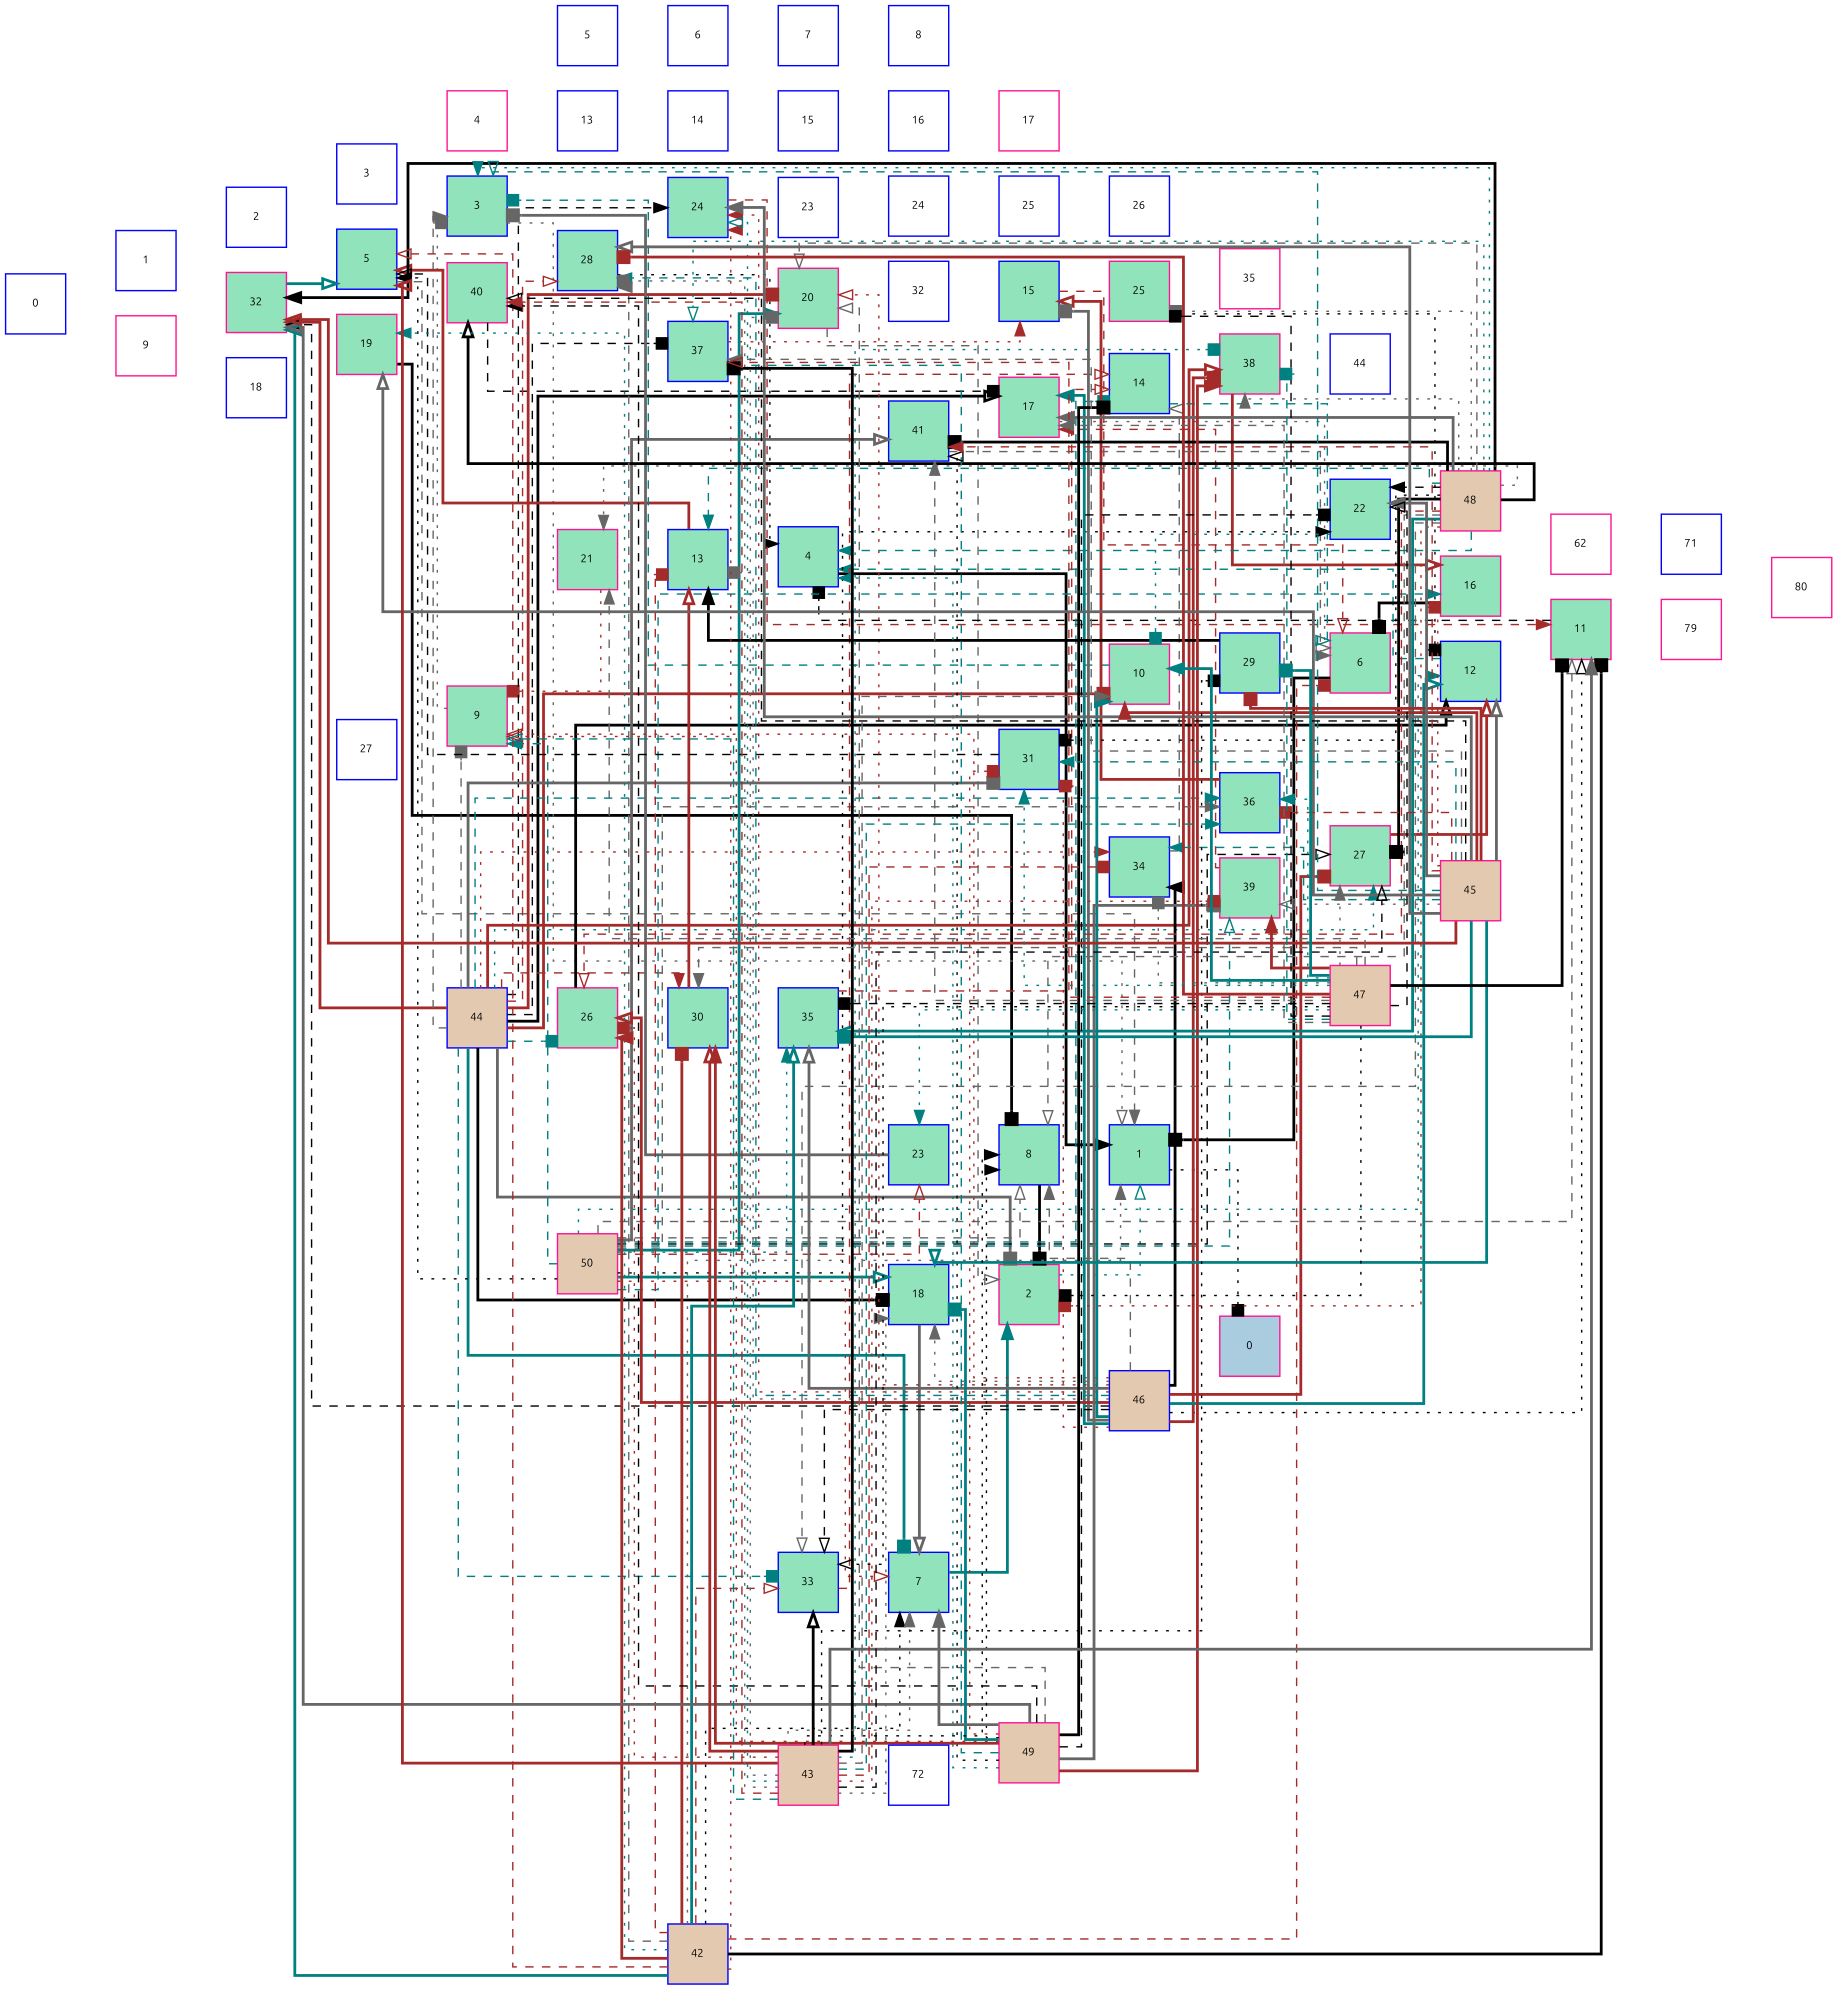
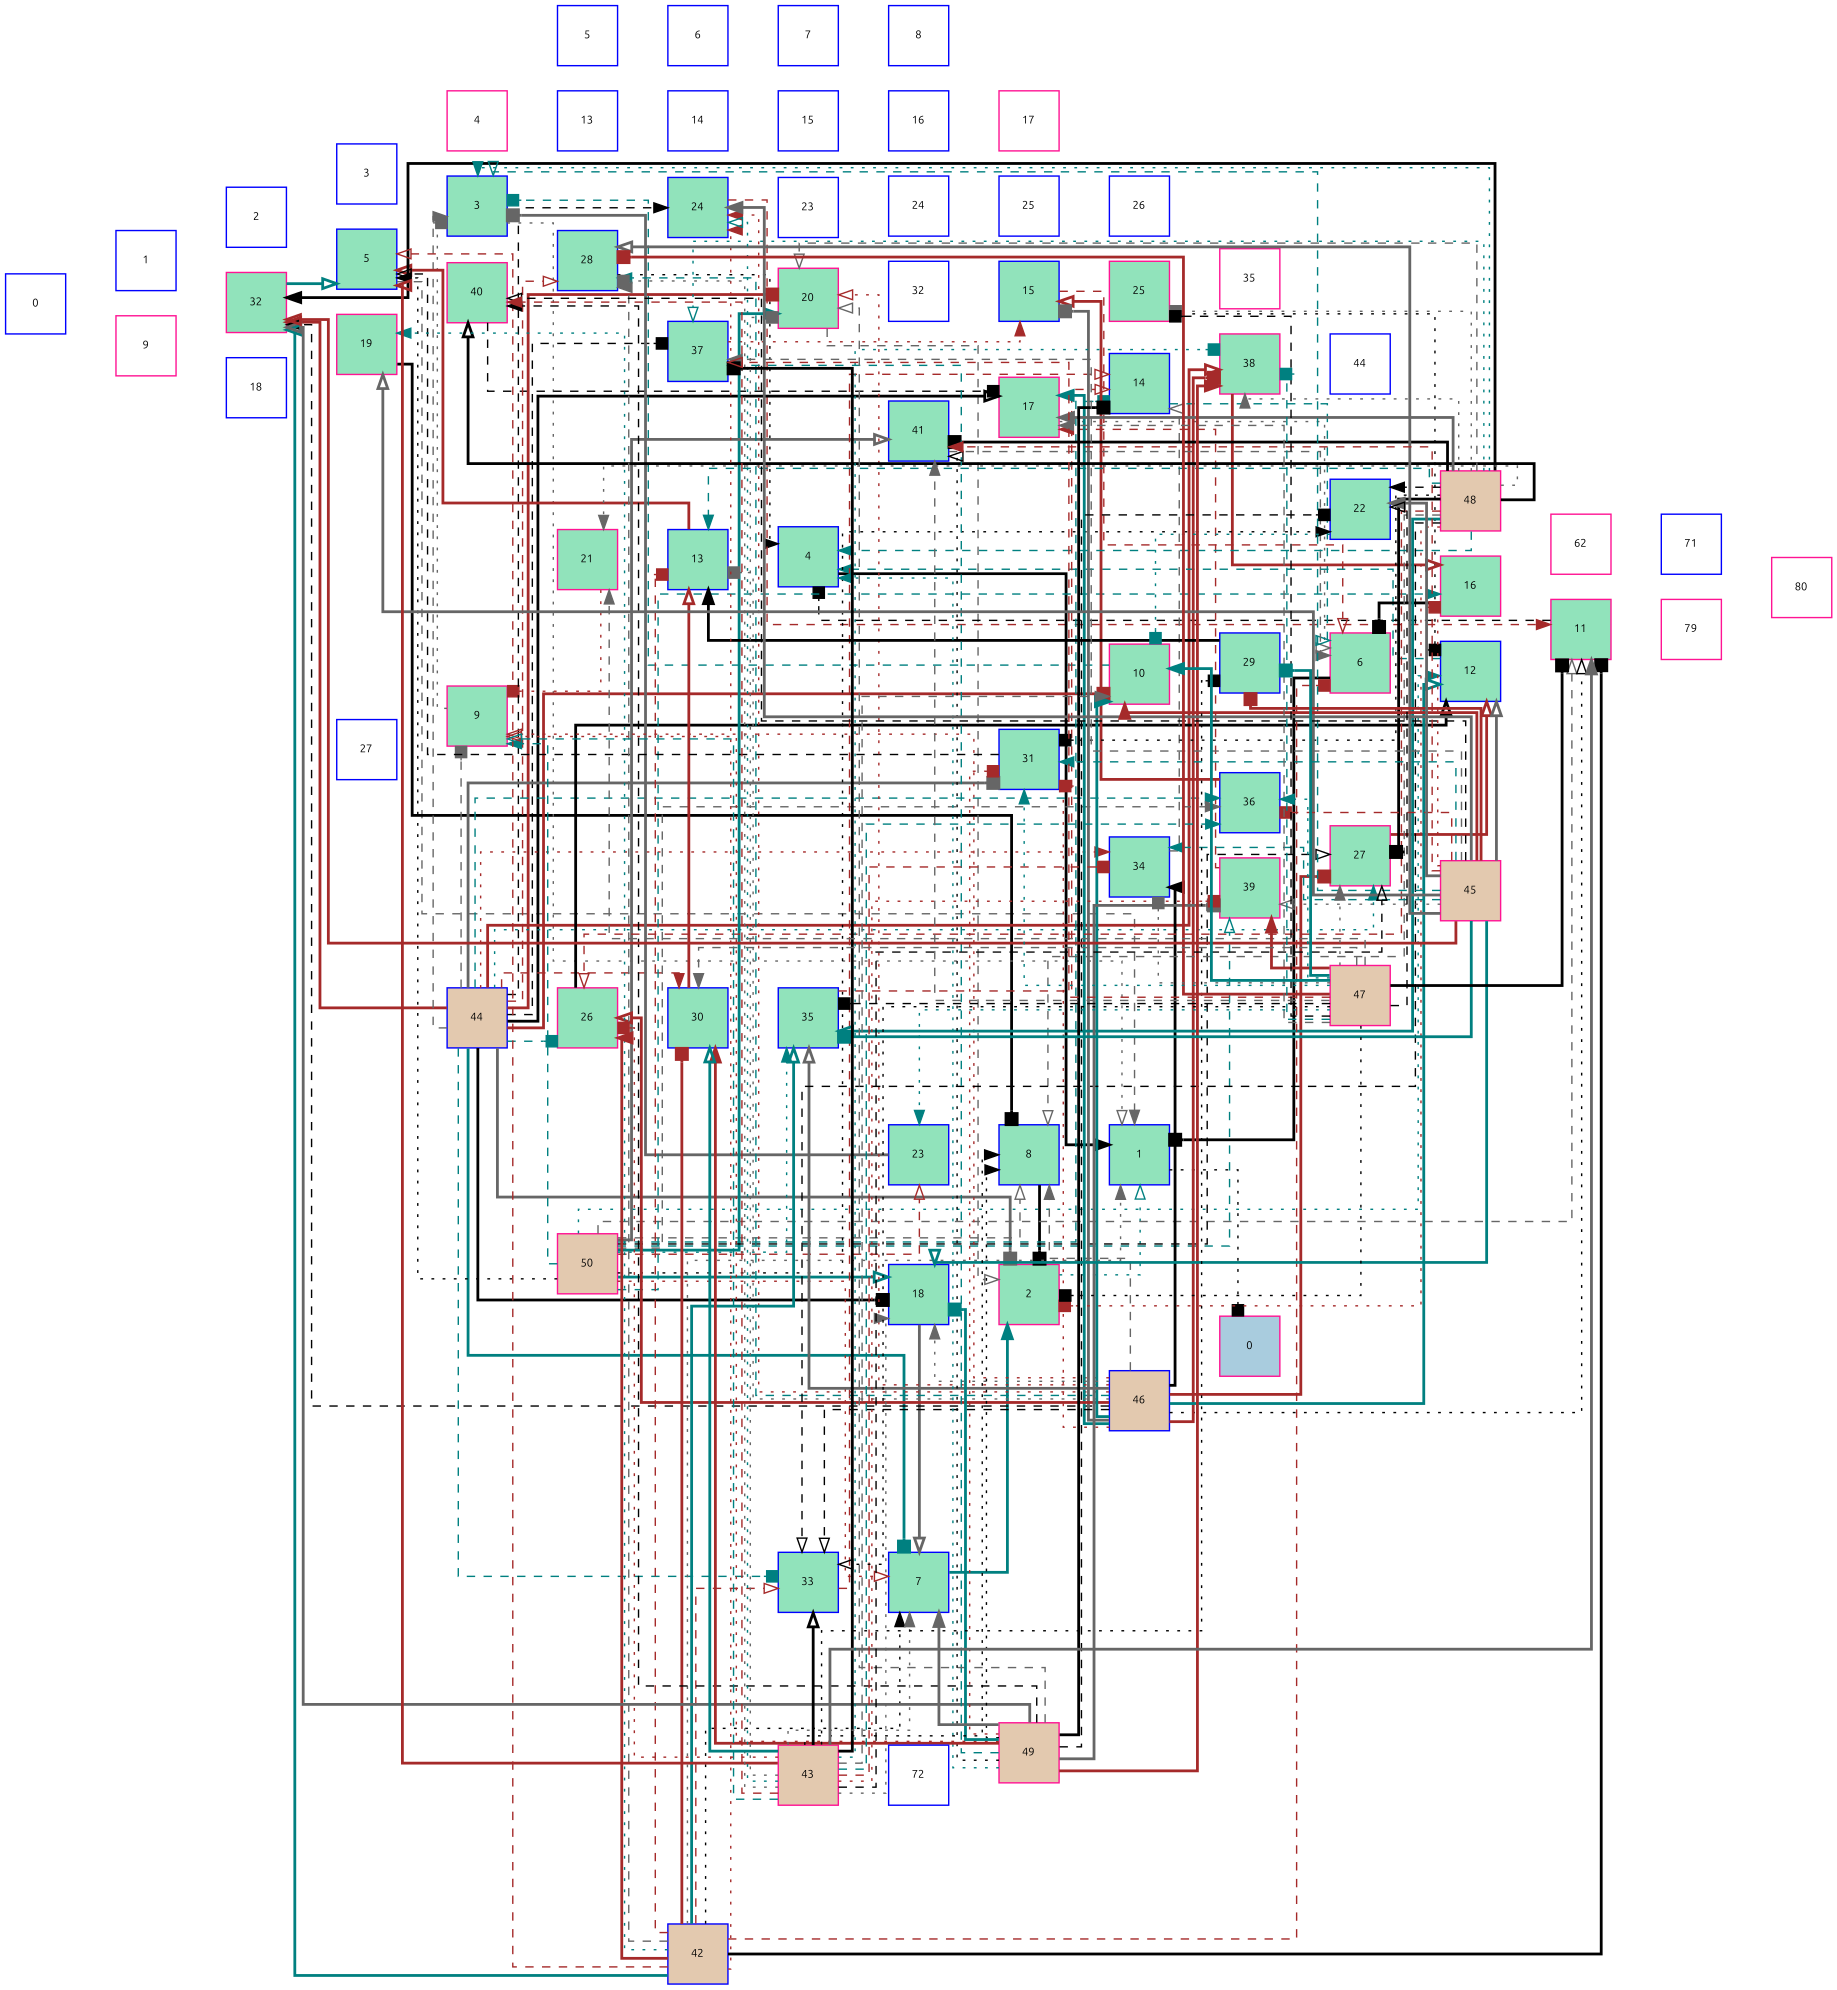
(1218, 1086) -> (1218, 1086)
(710, 1441) -> (710, 1441)
